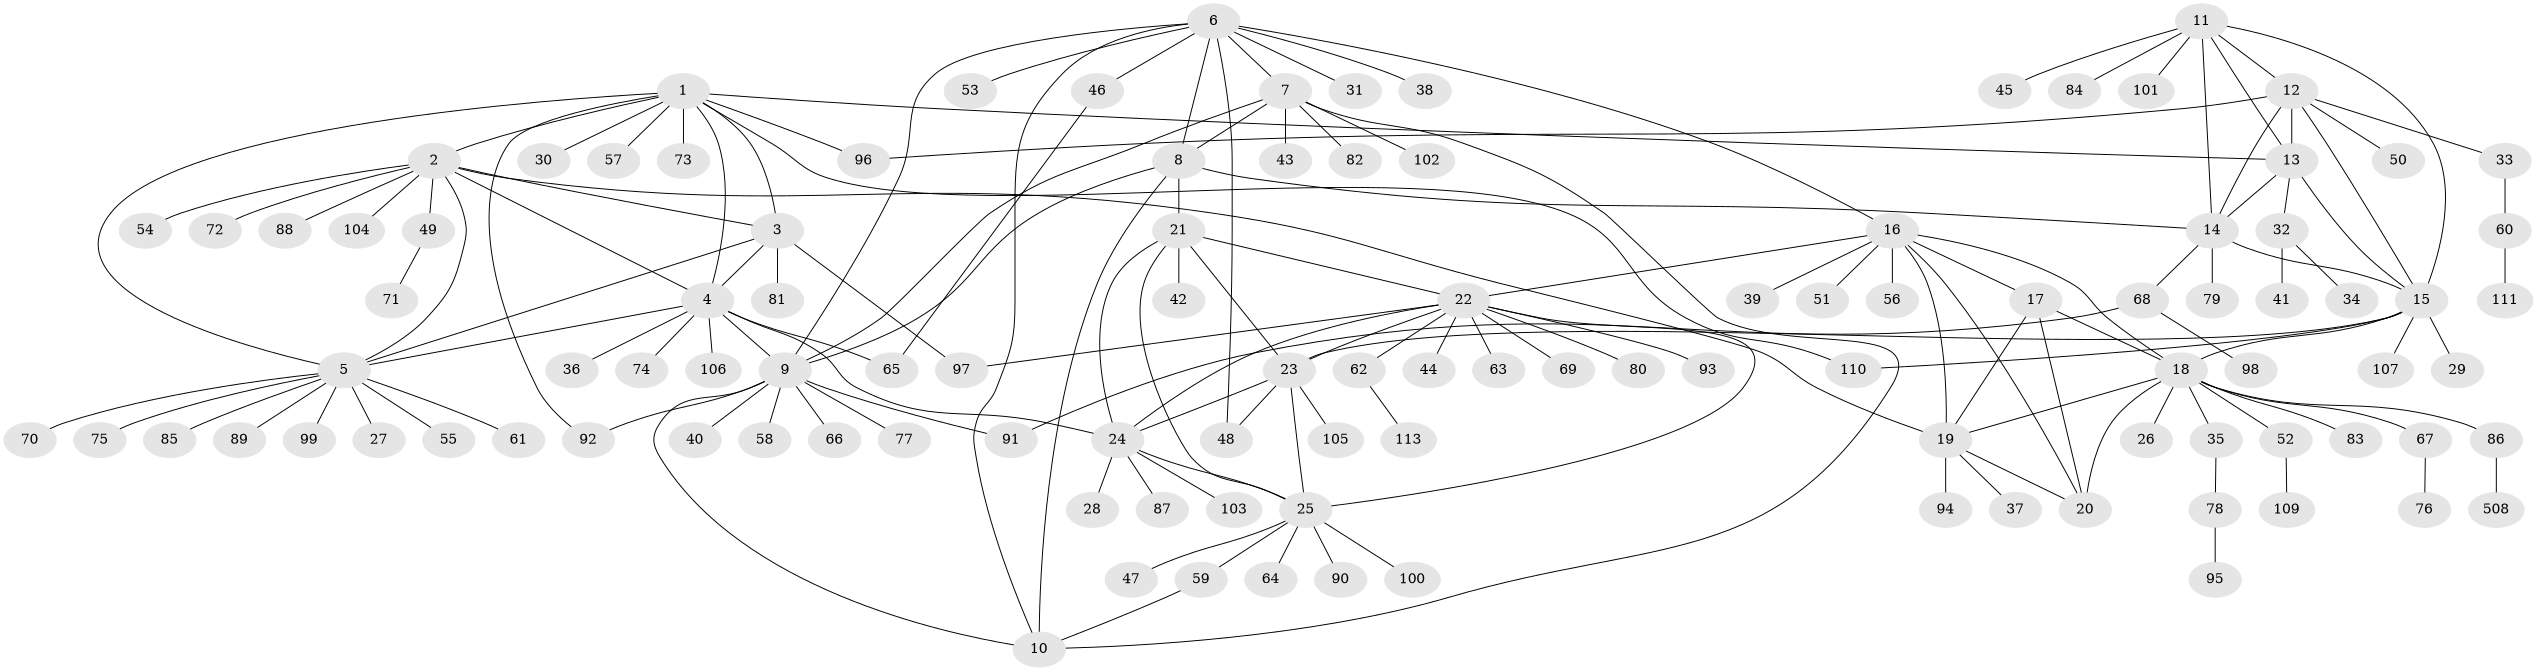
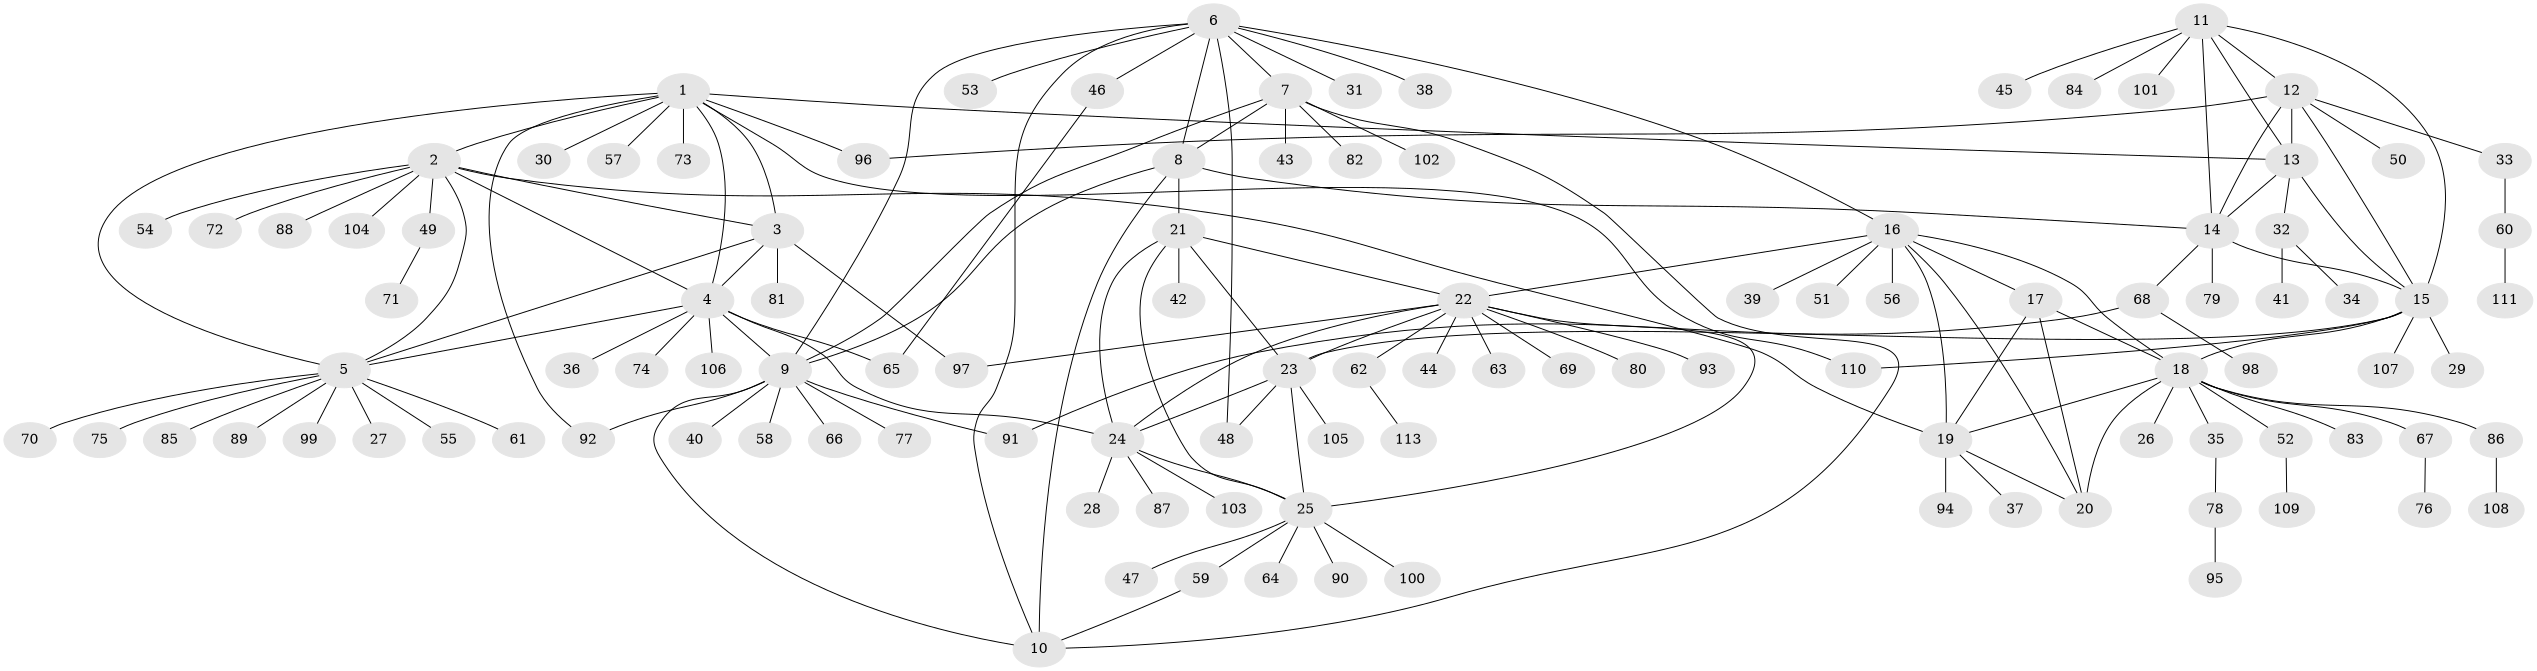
(2496, 510) -> (2496, 510)
